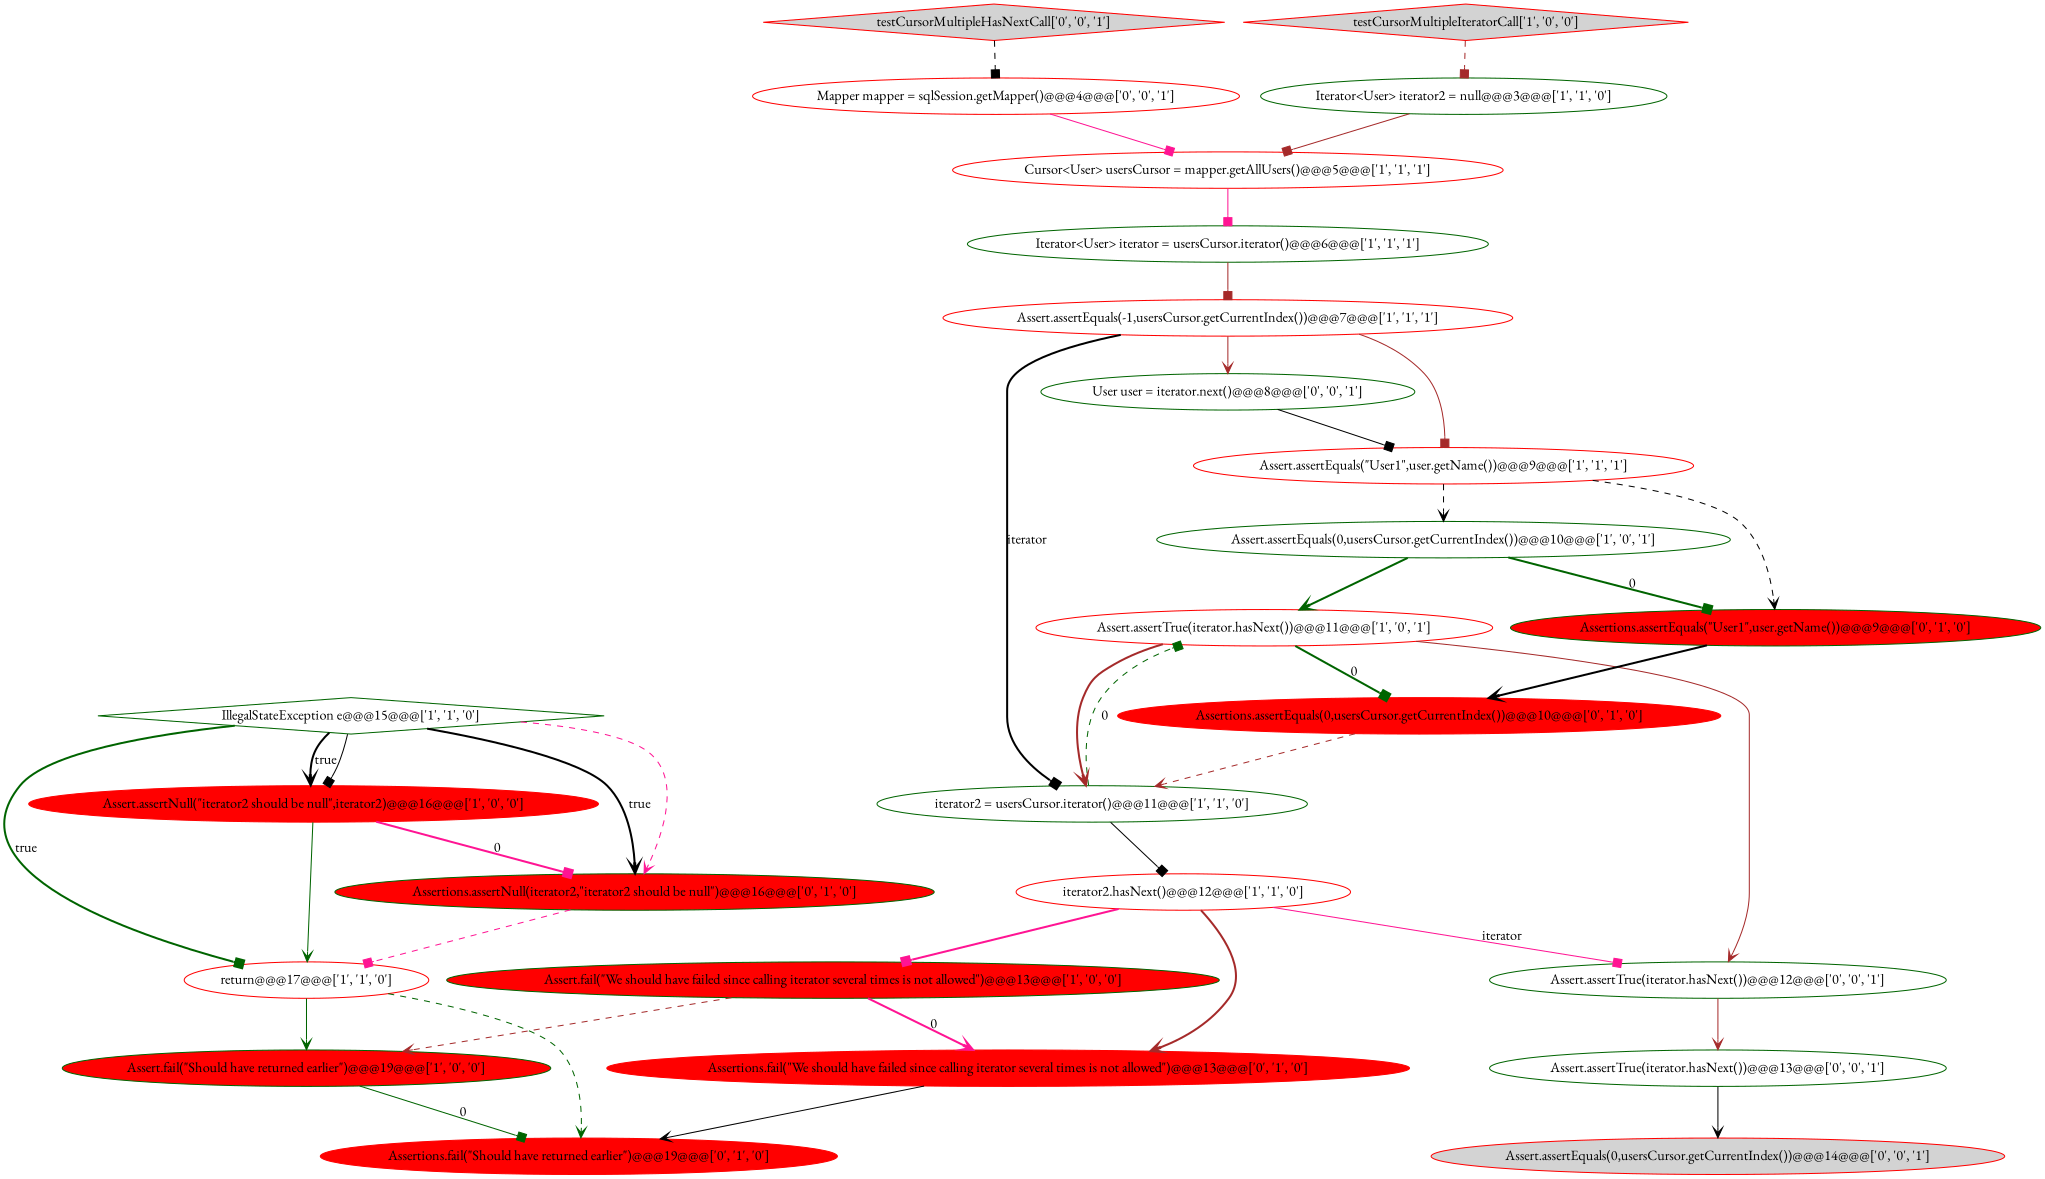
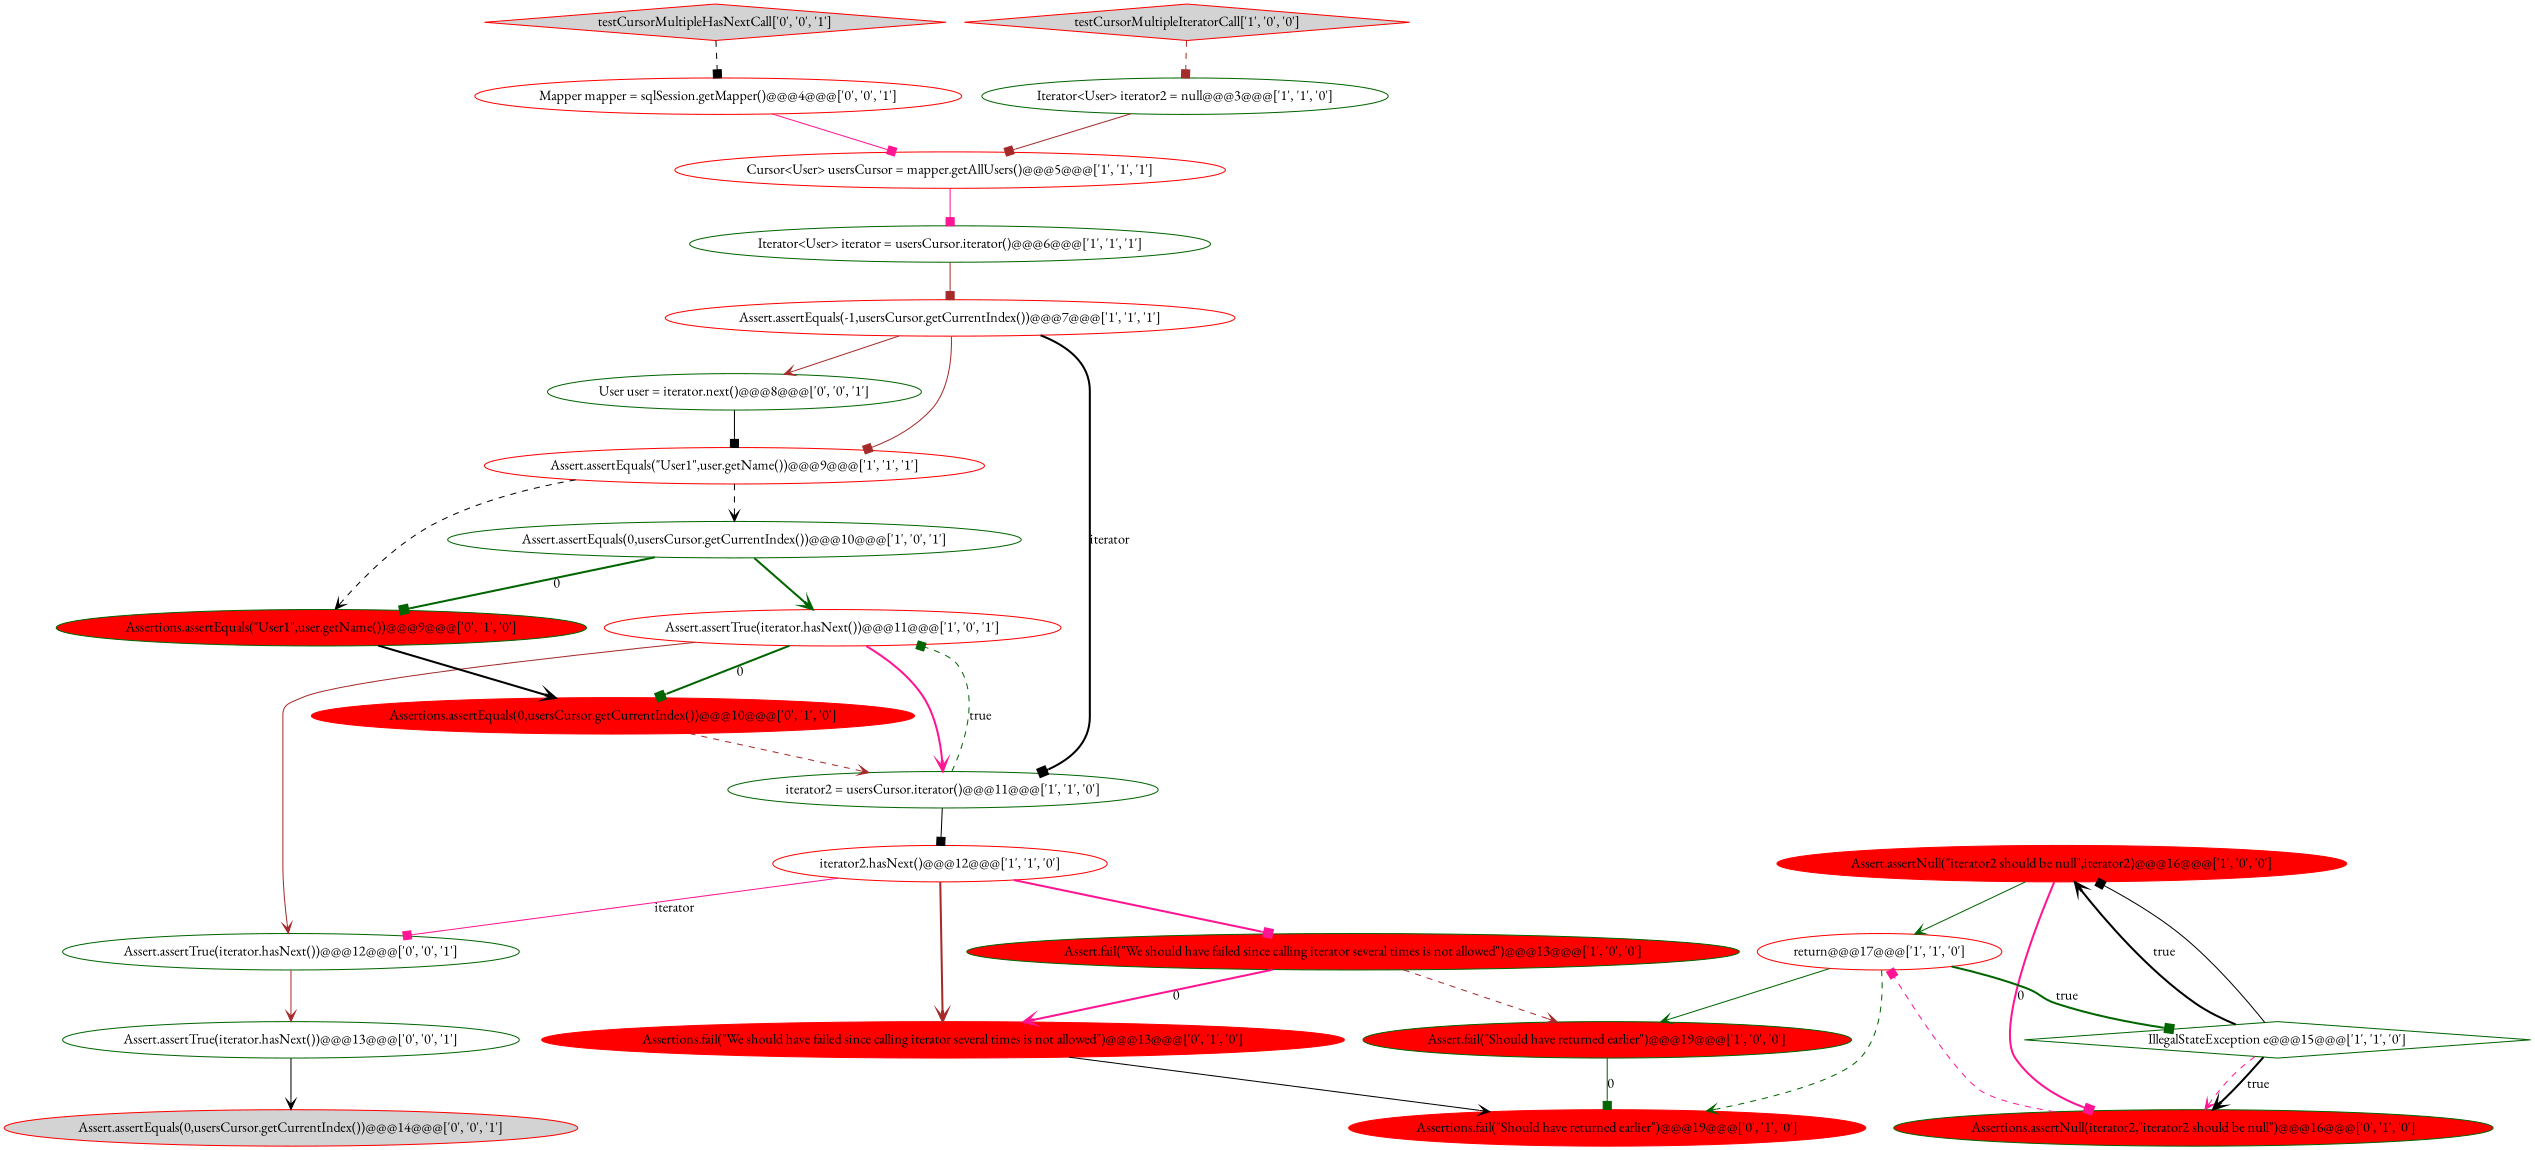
(1087, 688) -> (921, 693)
(1105, 716) -> (980, 716)
(7, 830) -> (2055, 1003)
